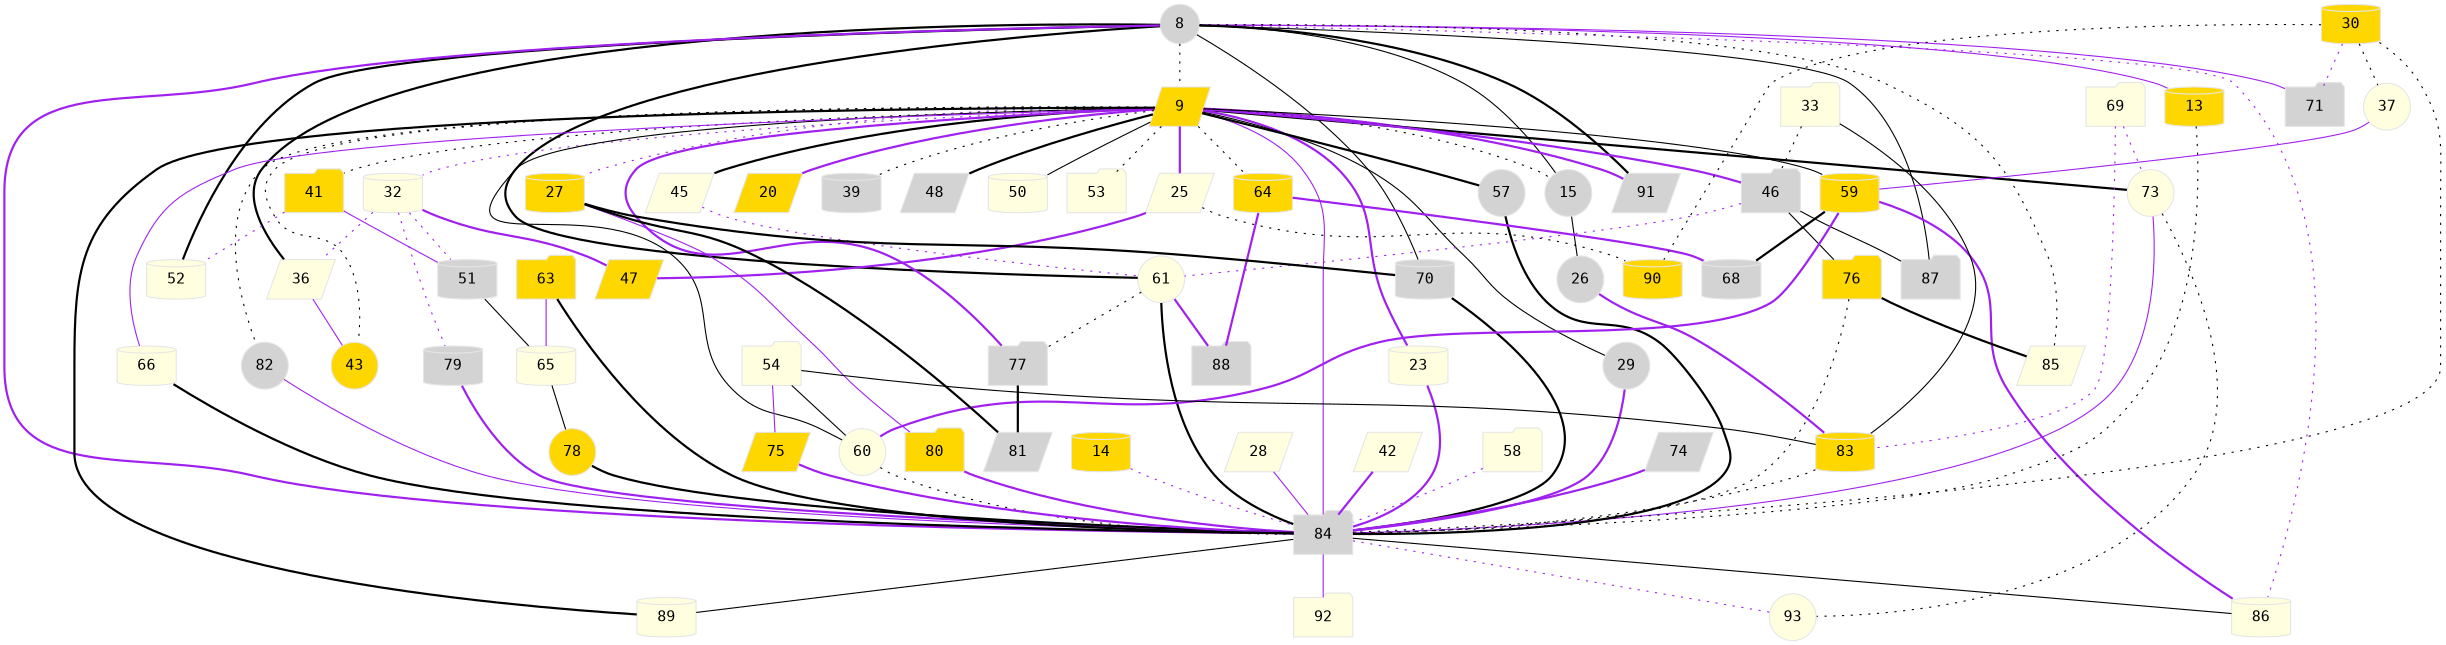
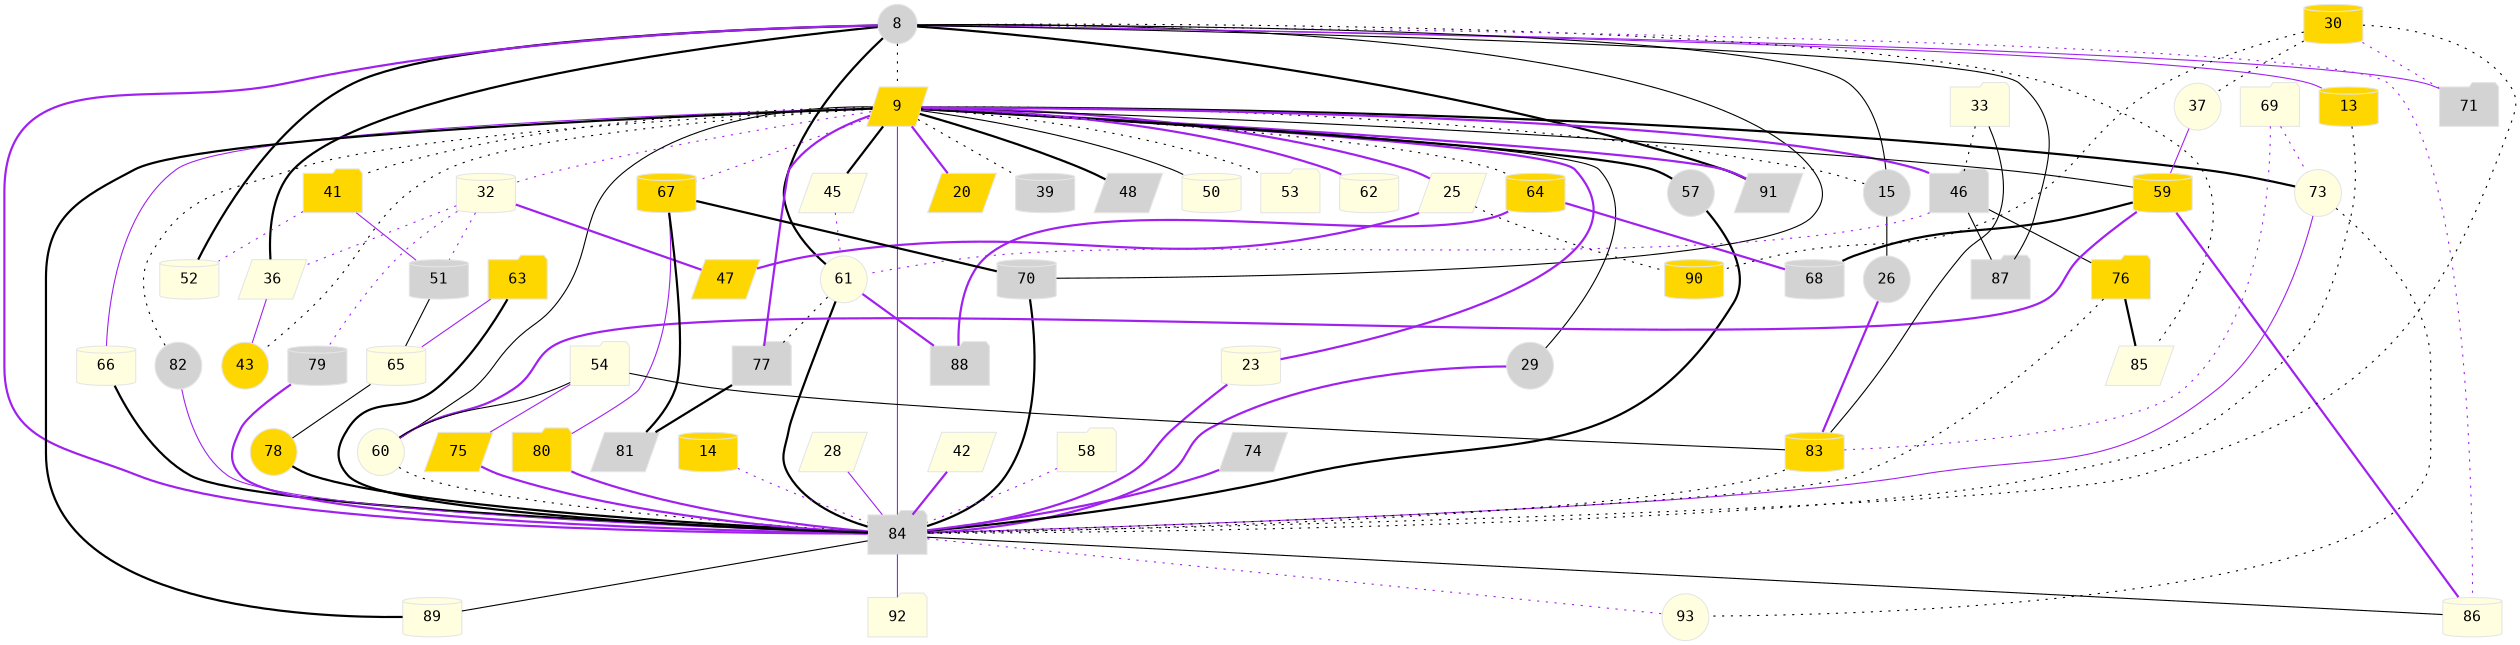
(555, 193) -> (667, 193)
none -> (1369, 193)
